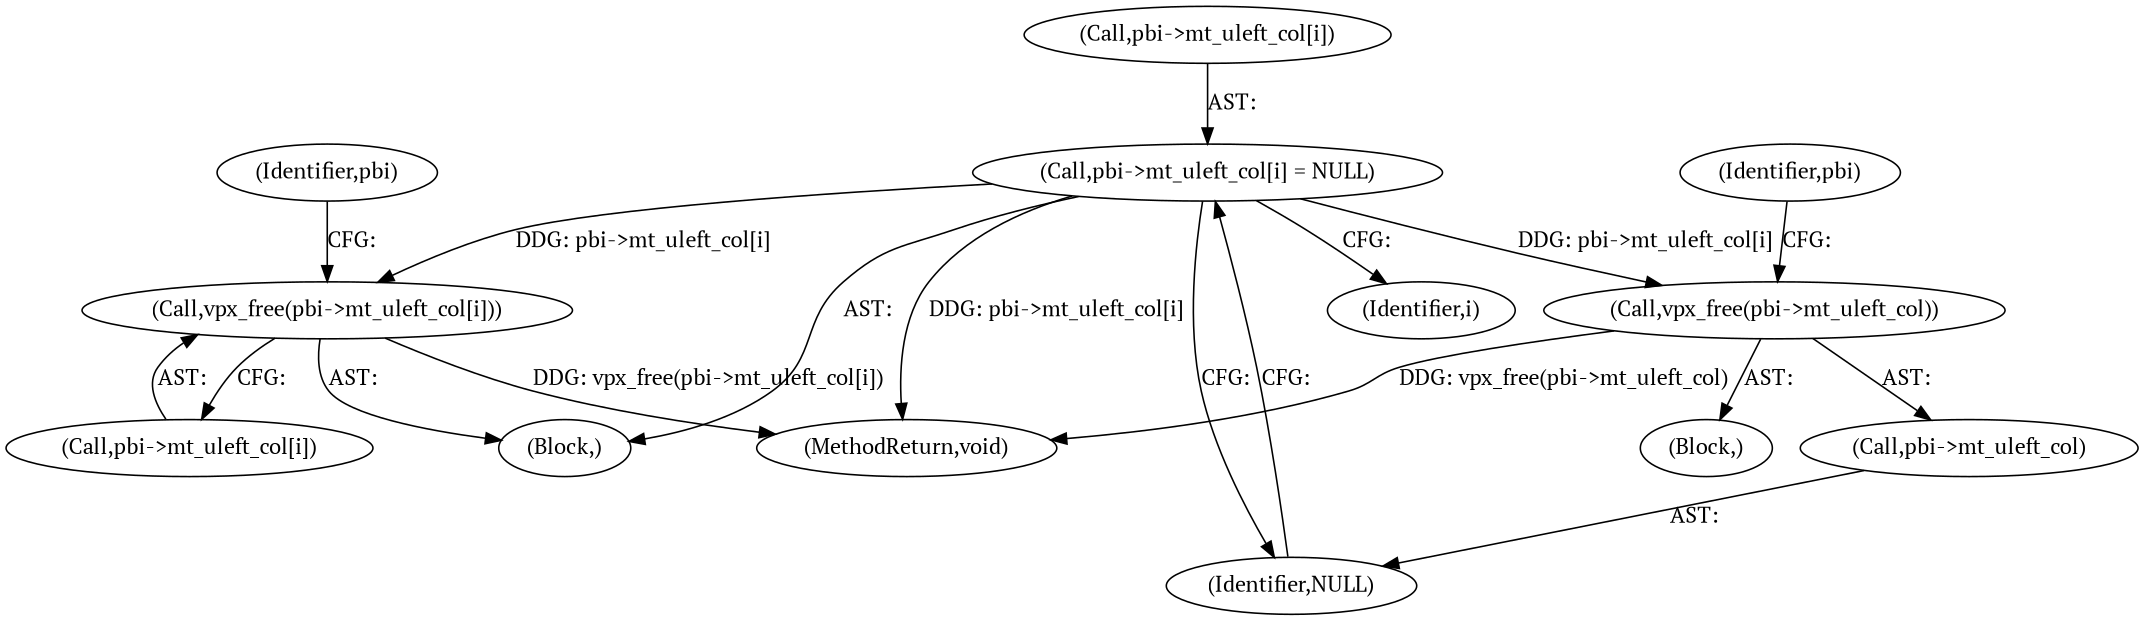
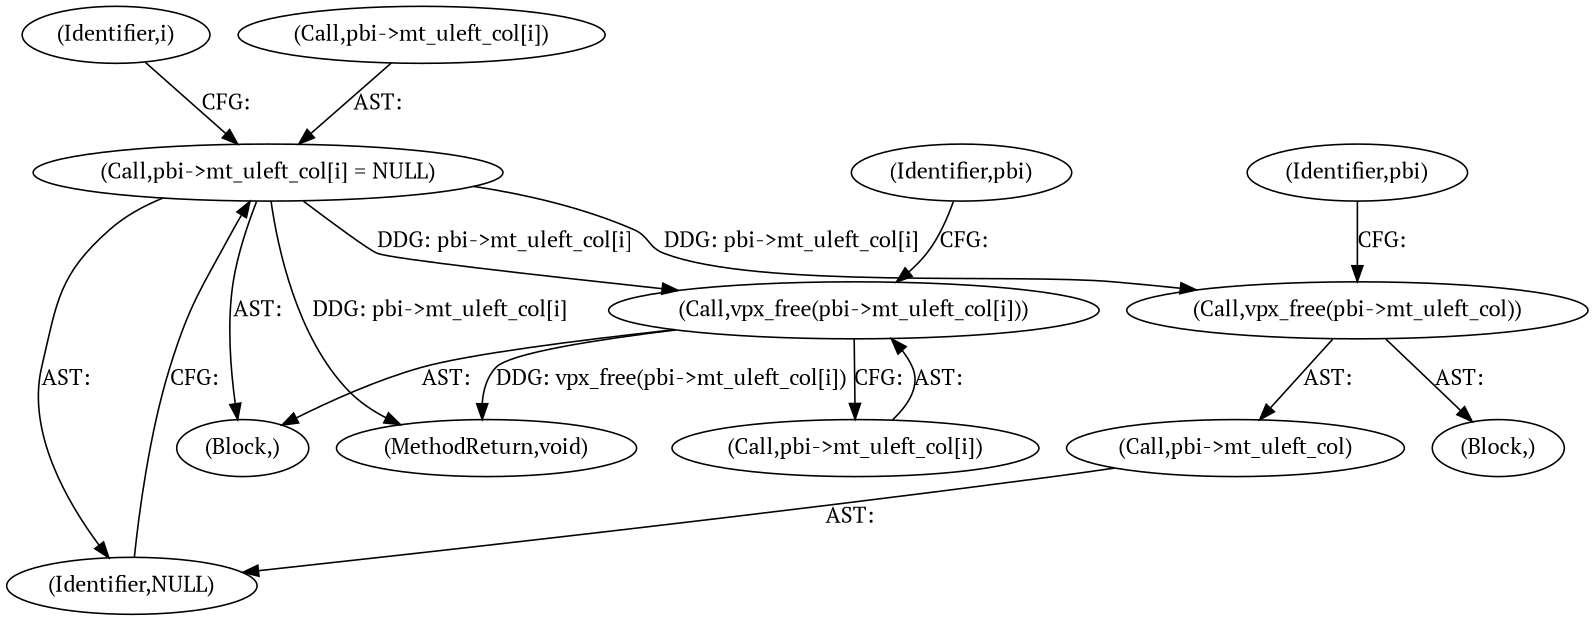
(1316, 236) -> (186, 98)
(1229, 379) -> (69, 379)
(1343, 393) -> none
